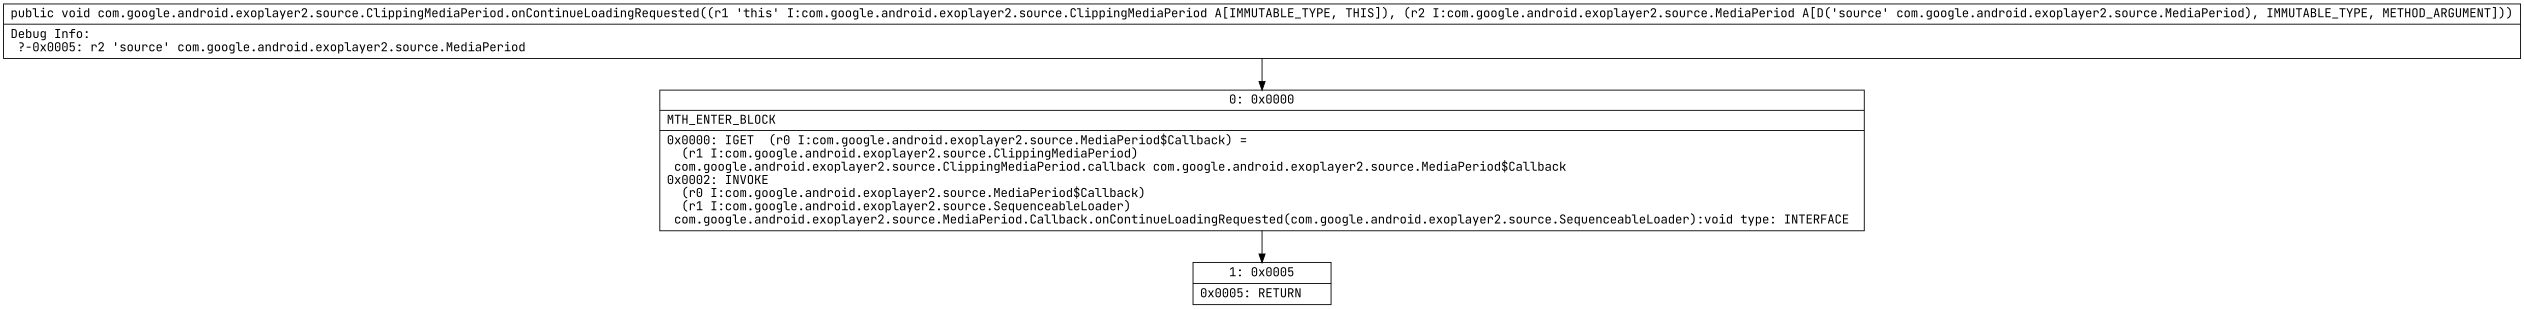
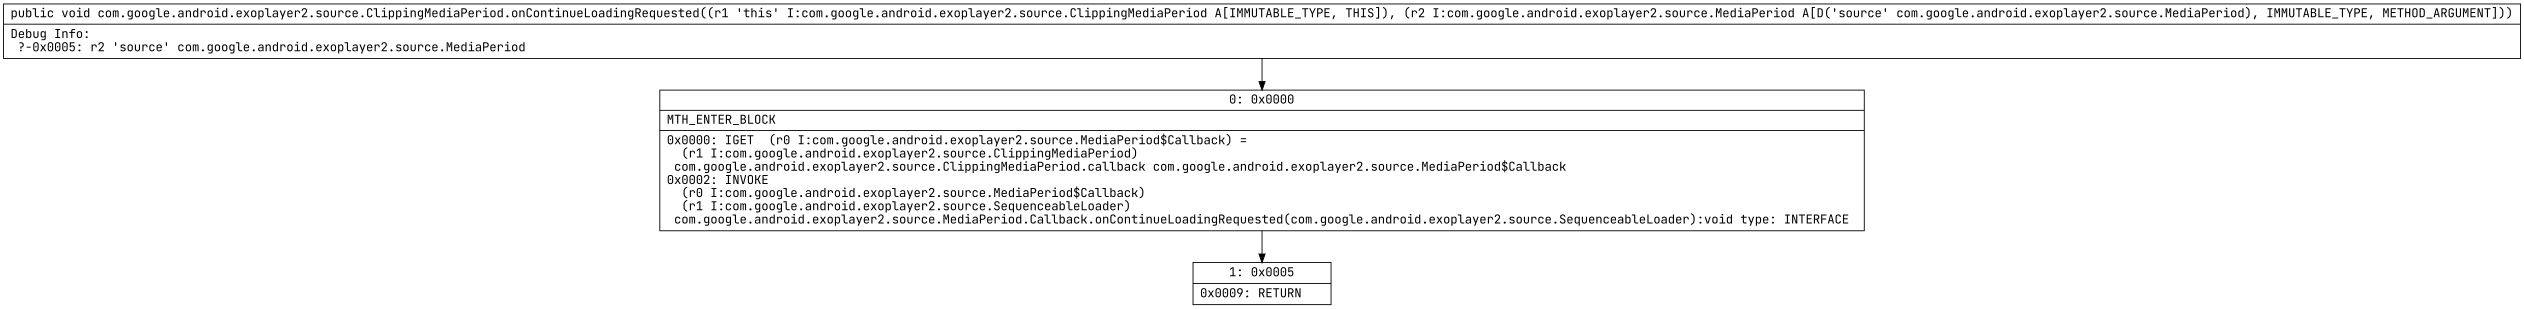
(1262, 294) -> (1262, 294)
